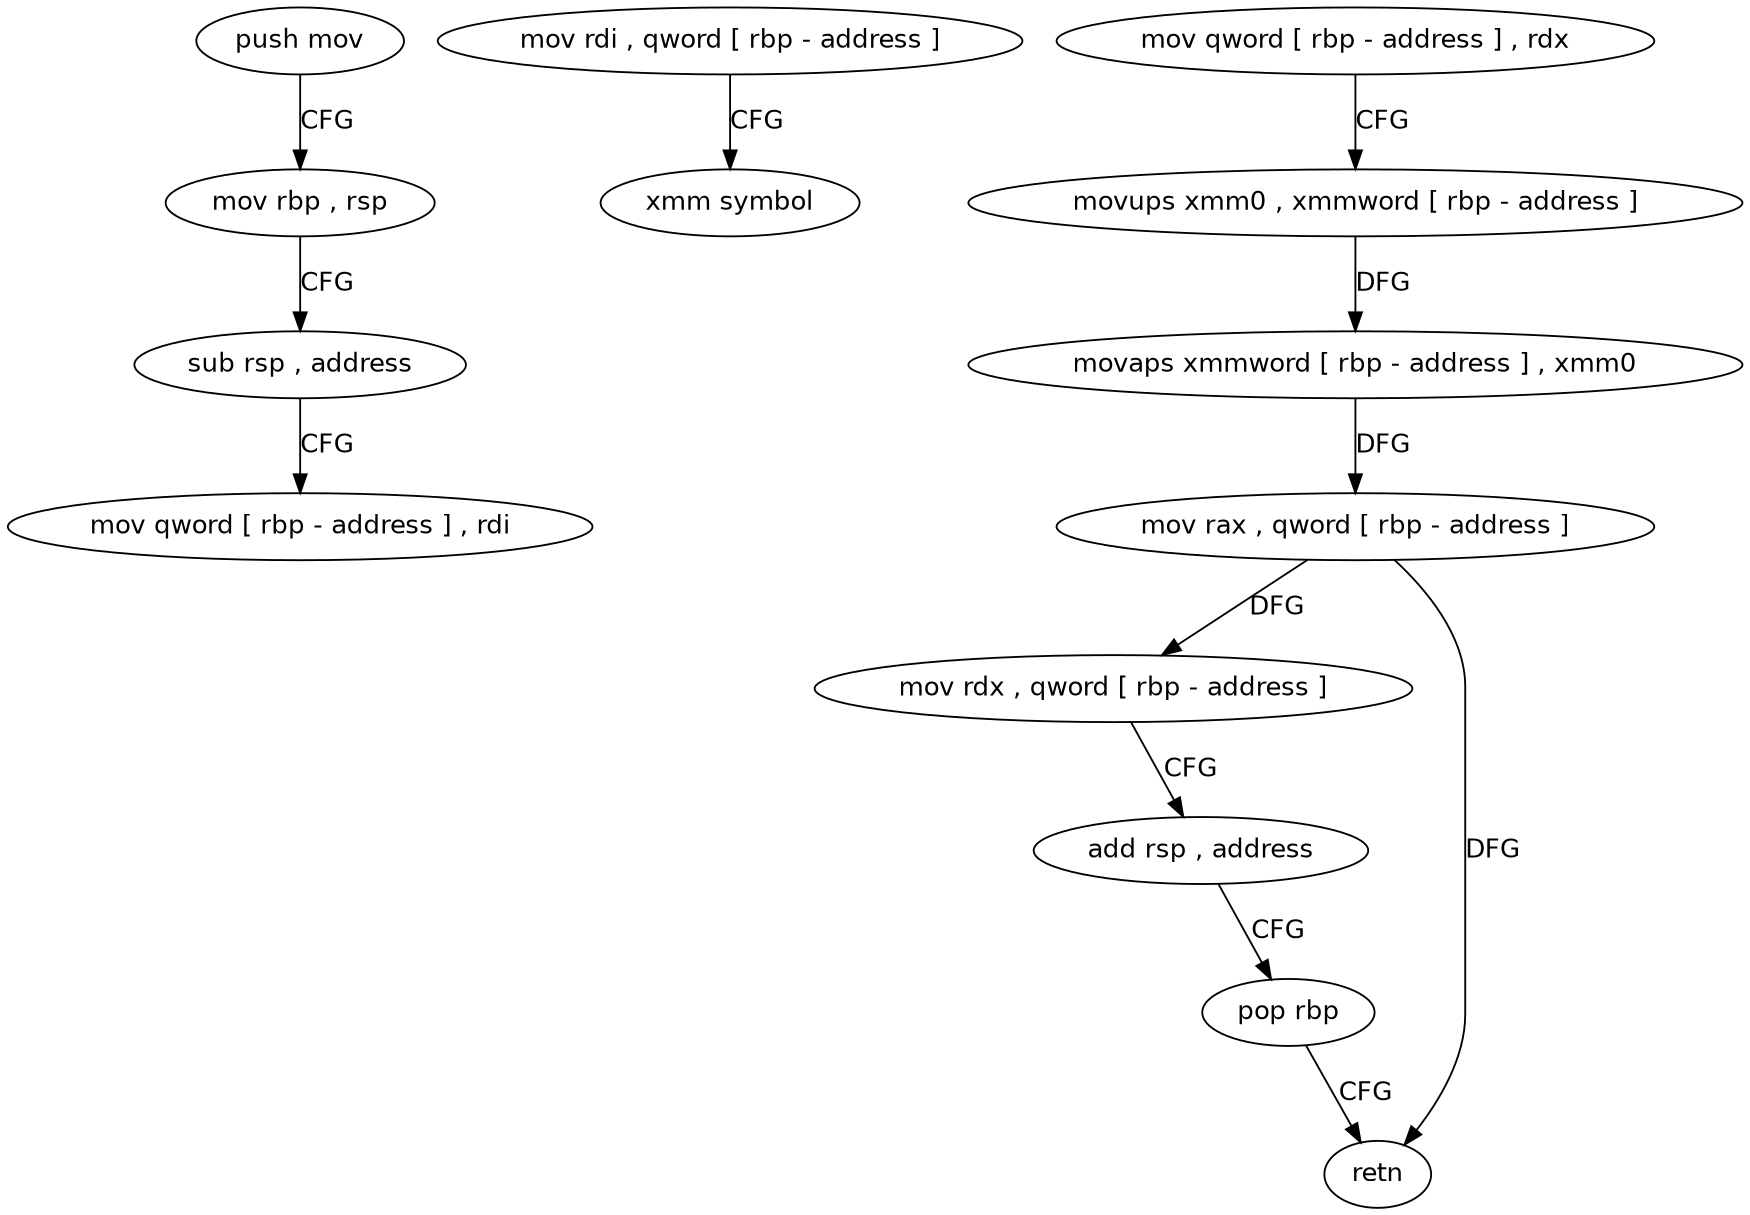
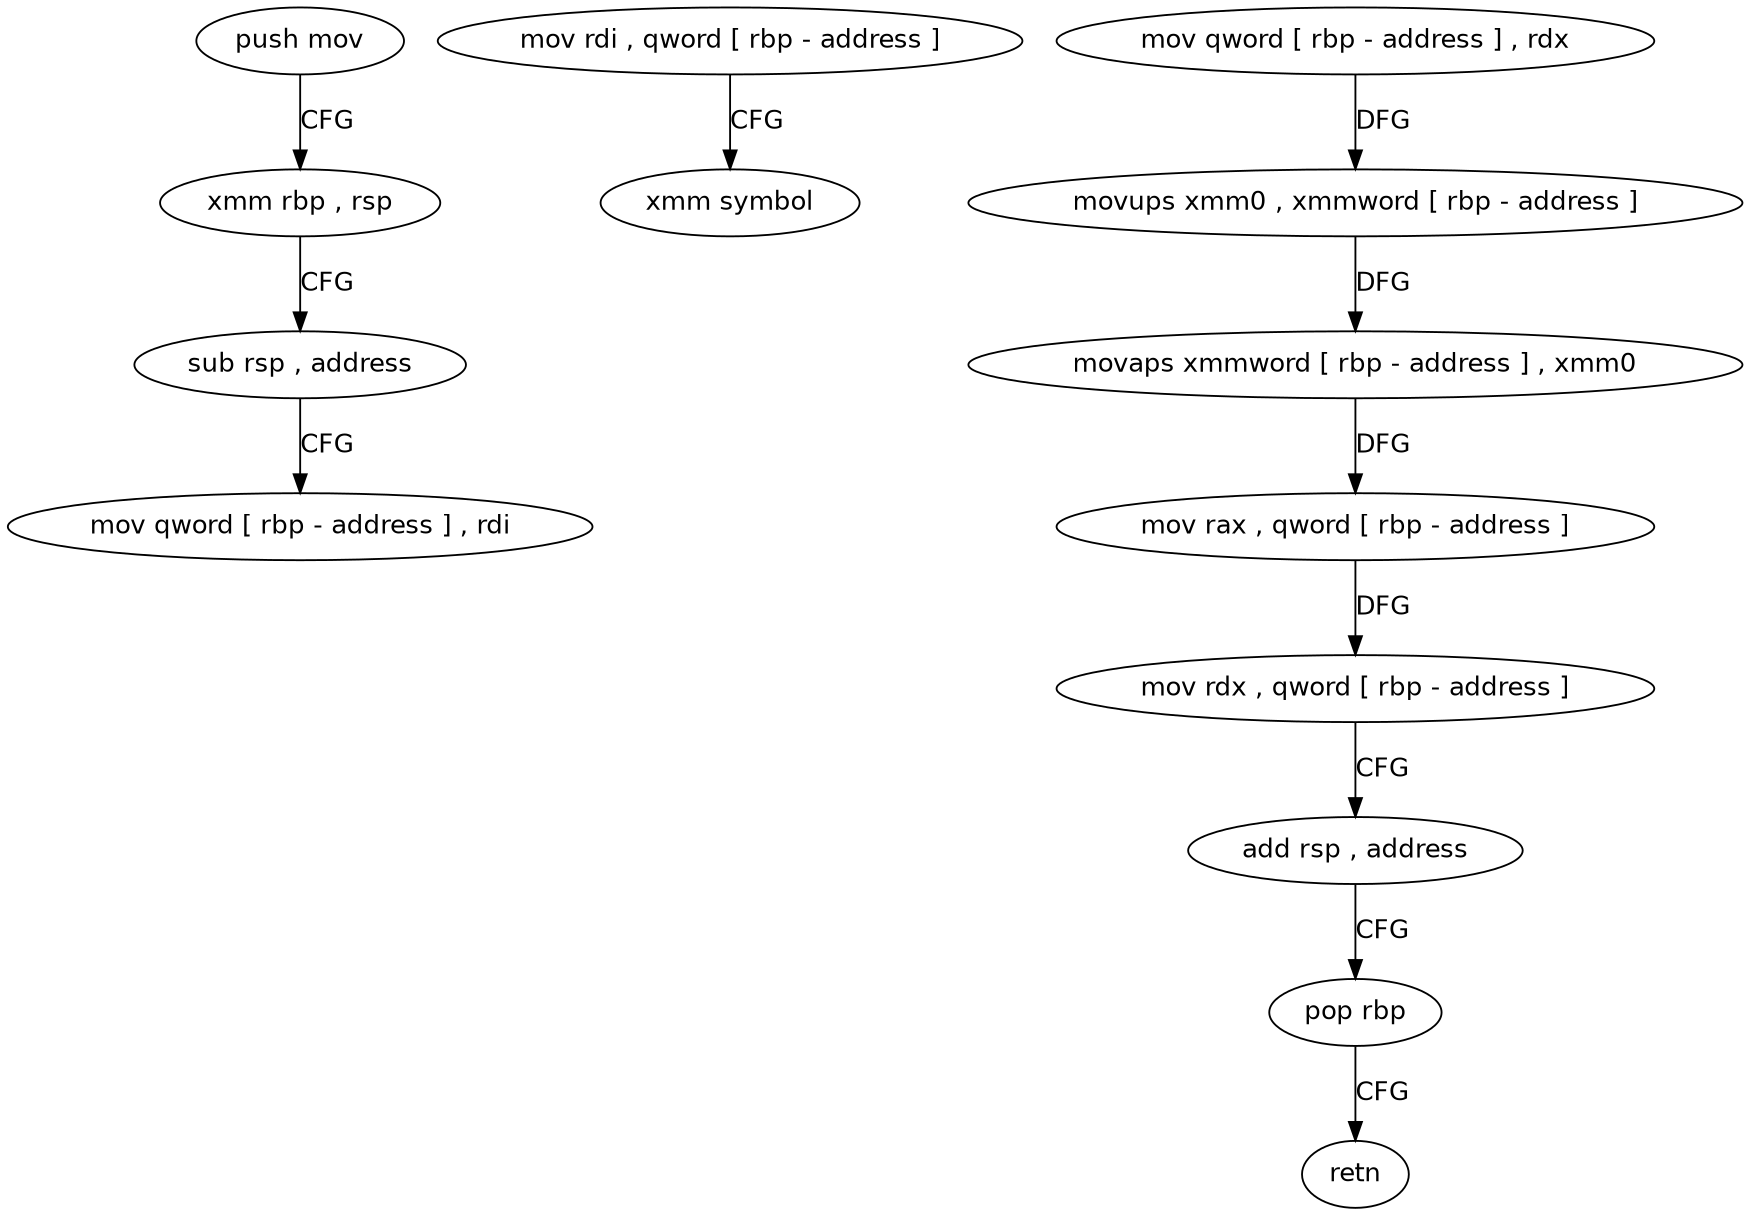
(1382, 122) -> (1383, 122)
(300, 203) -> (300, 203)
(1465, 840) -> none
